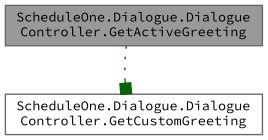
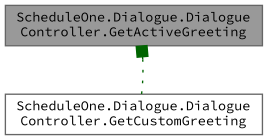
(125, 63) -> (143, 77)
